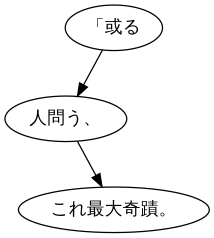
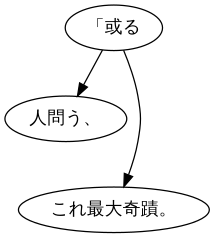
(87, 158) -> (140, 112)
